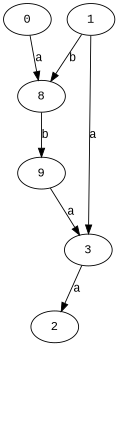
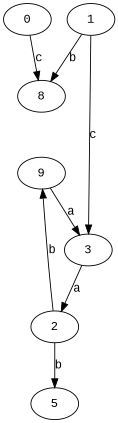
(39, 58) -> (39, 58)
(42, 130) -> (48, 255)
(93, 135) -> (93, 135)
none -> (55, 404)
